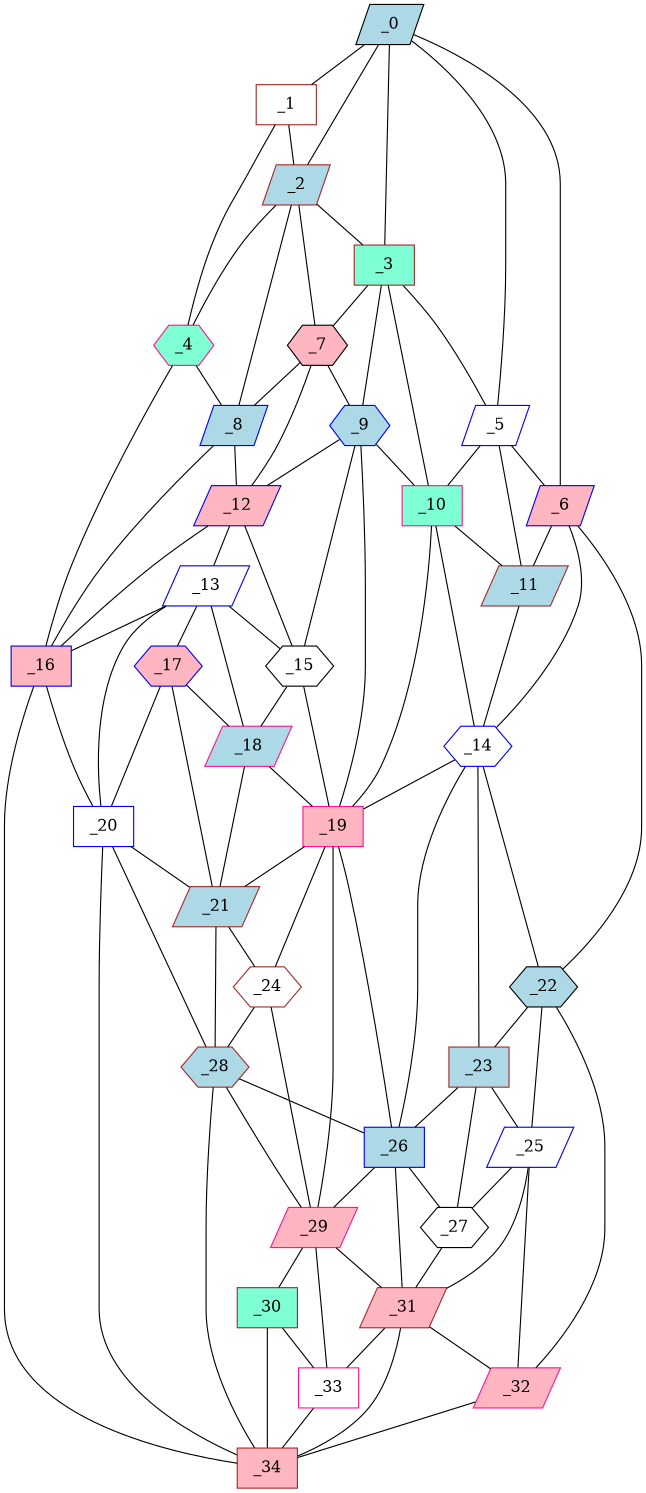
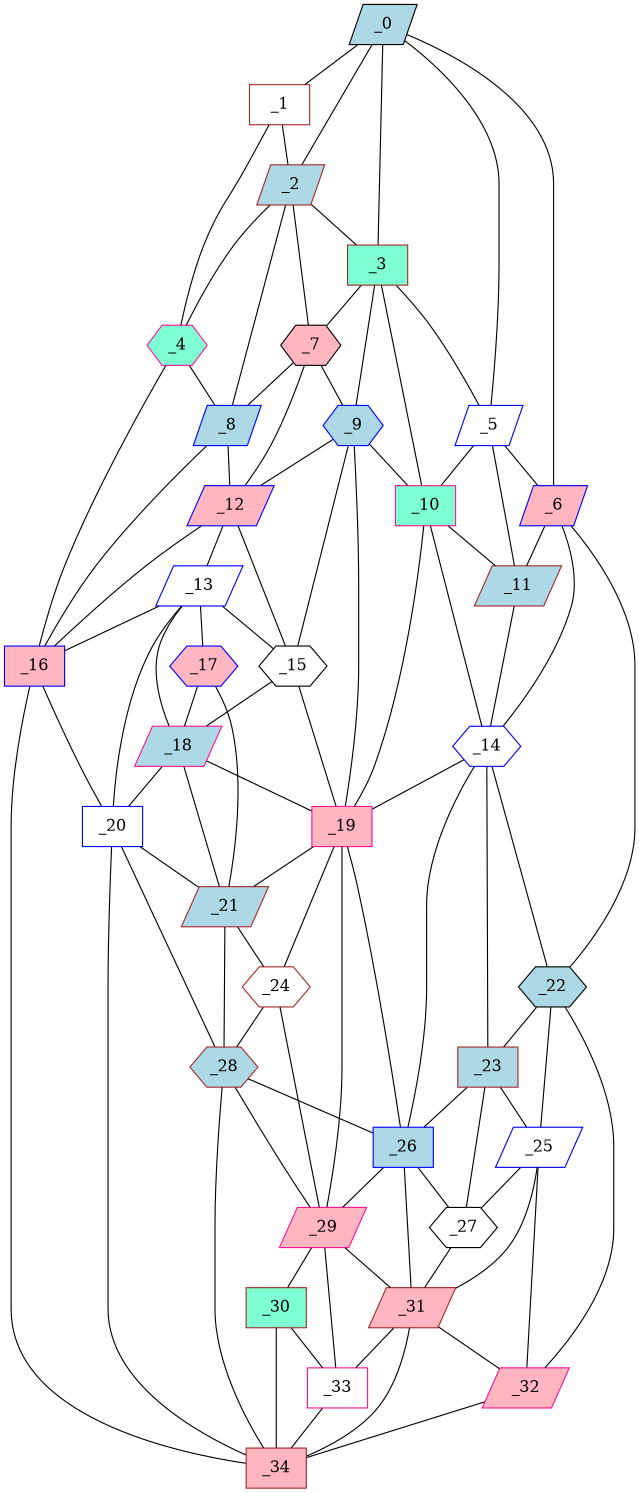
(136, 746) -> (145, 787)
